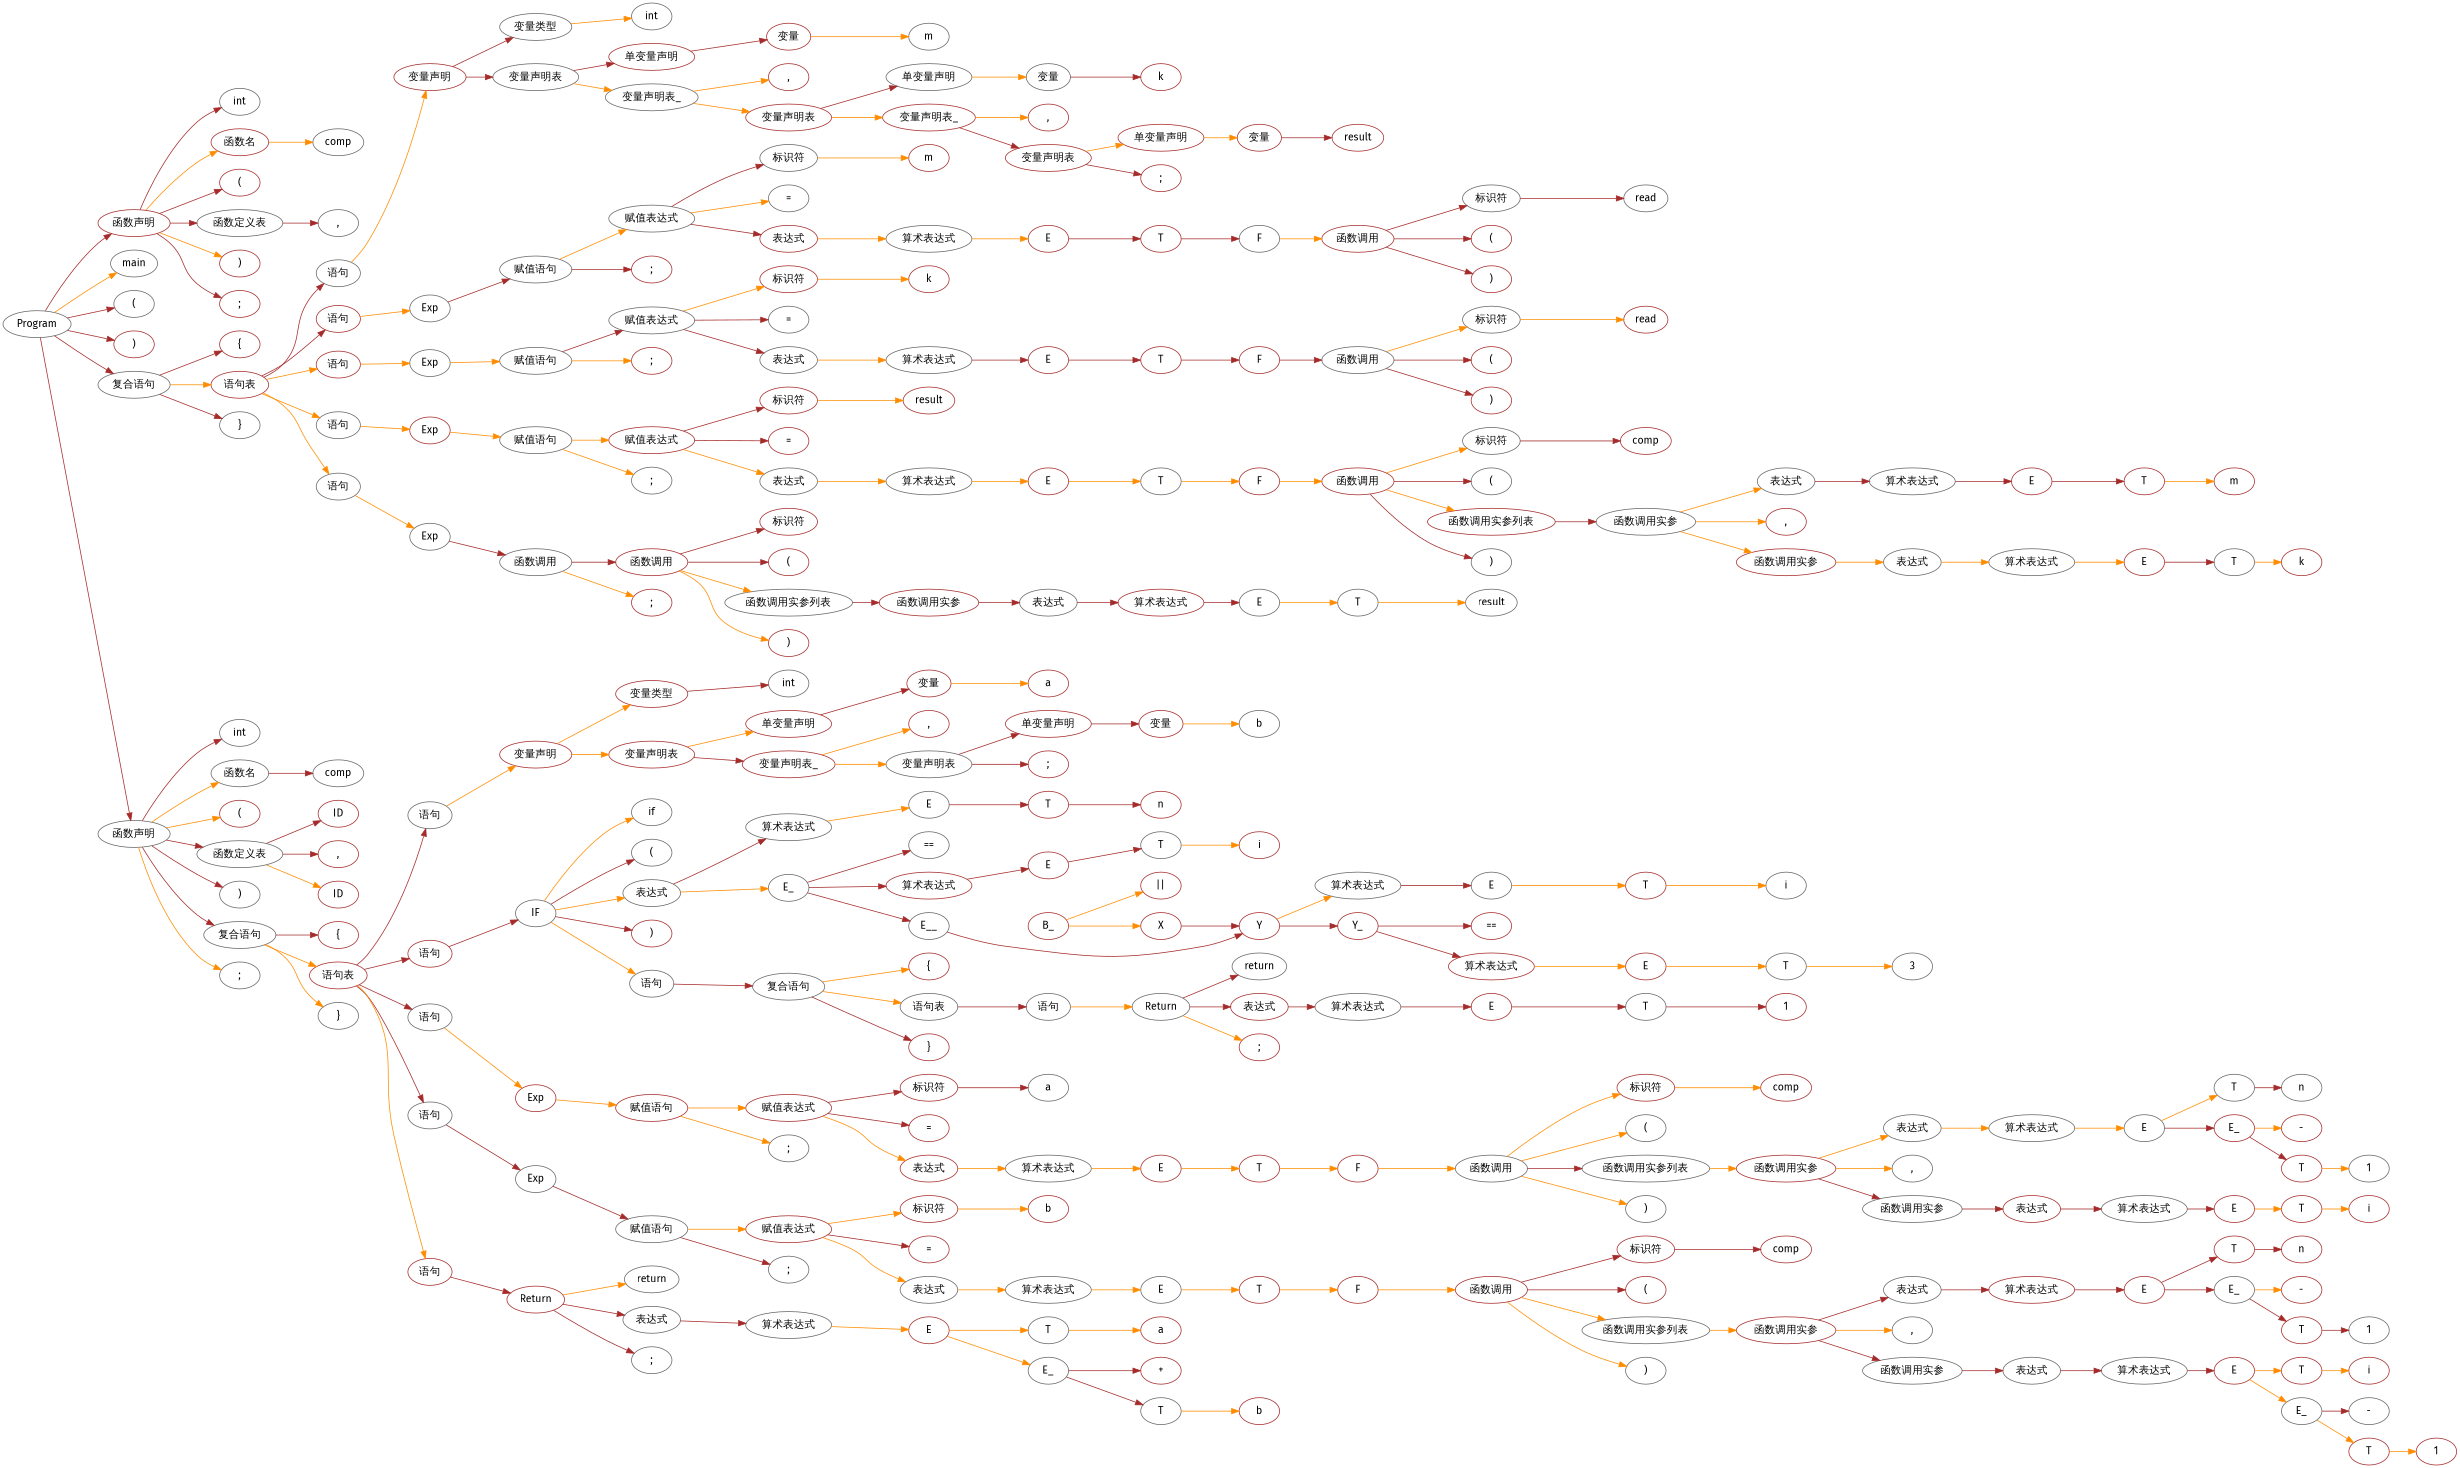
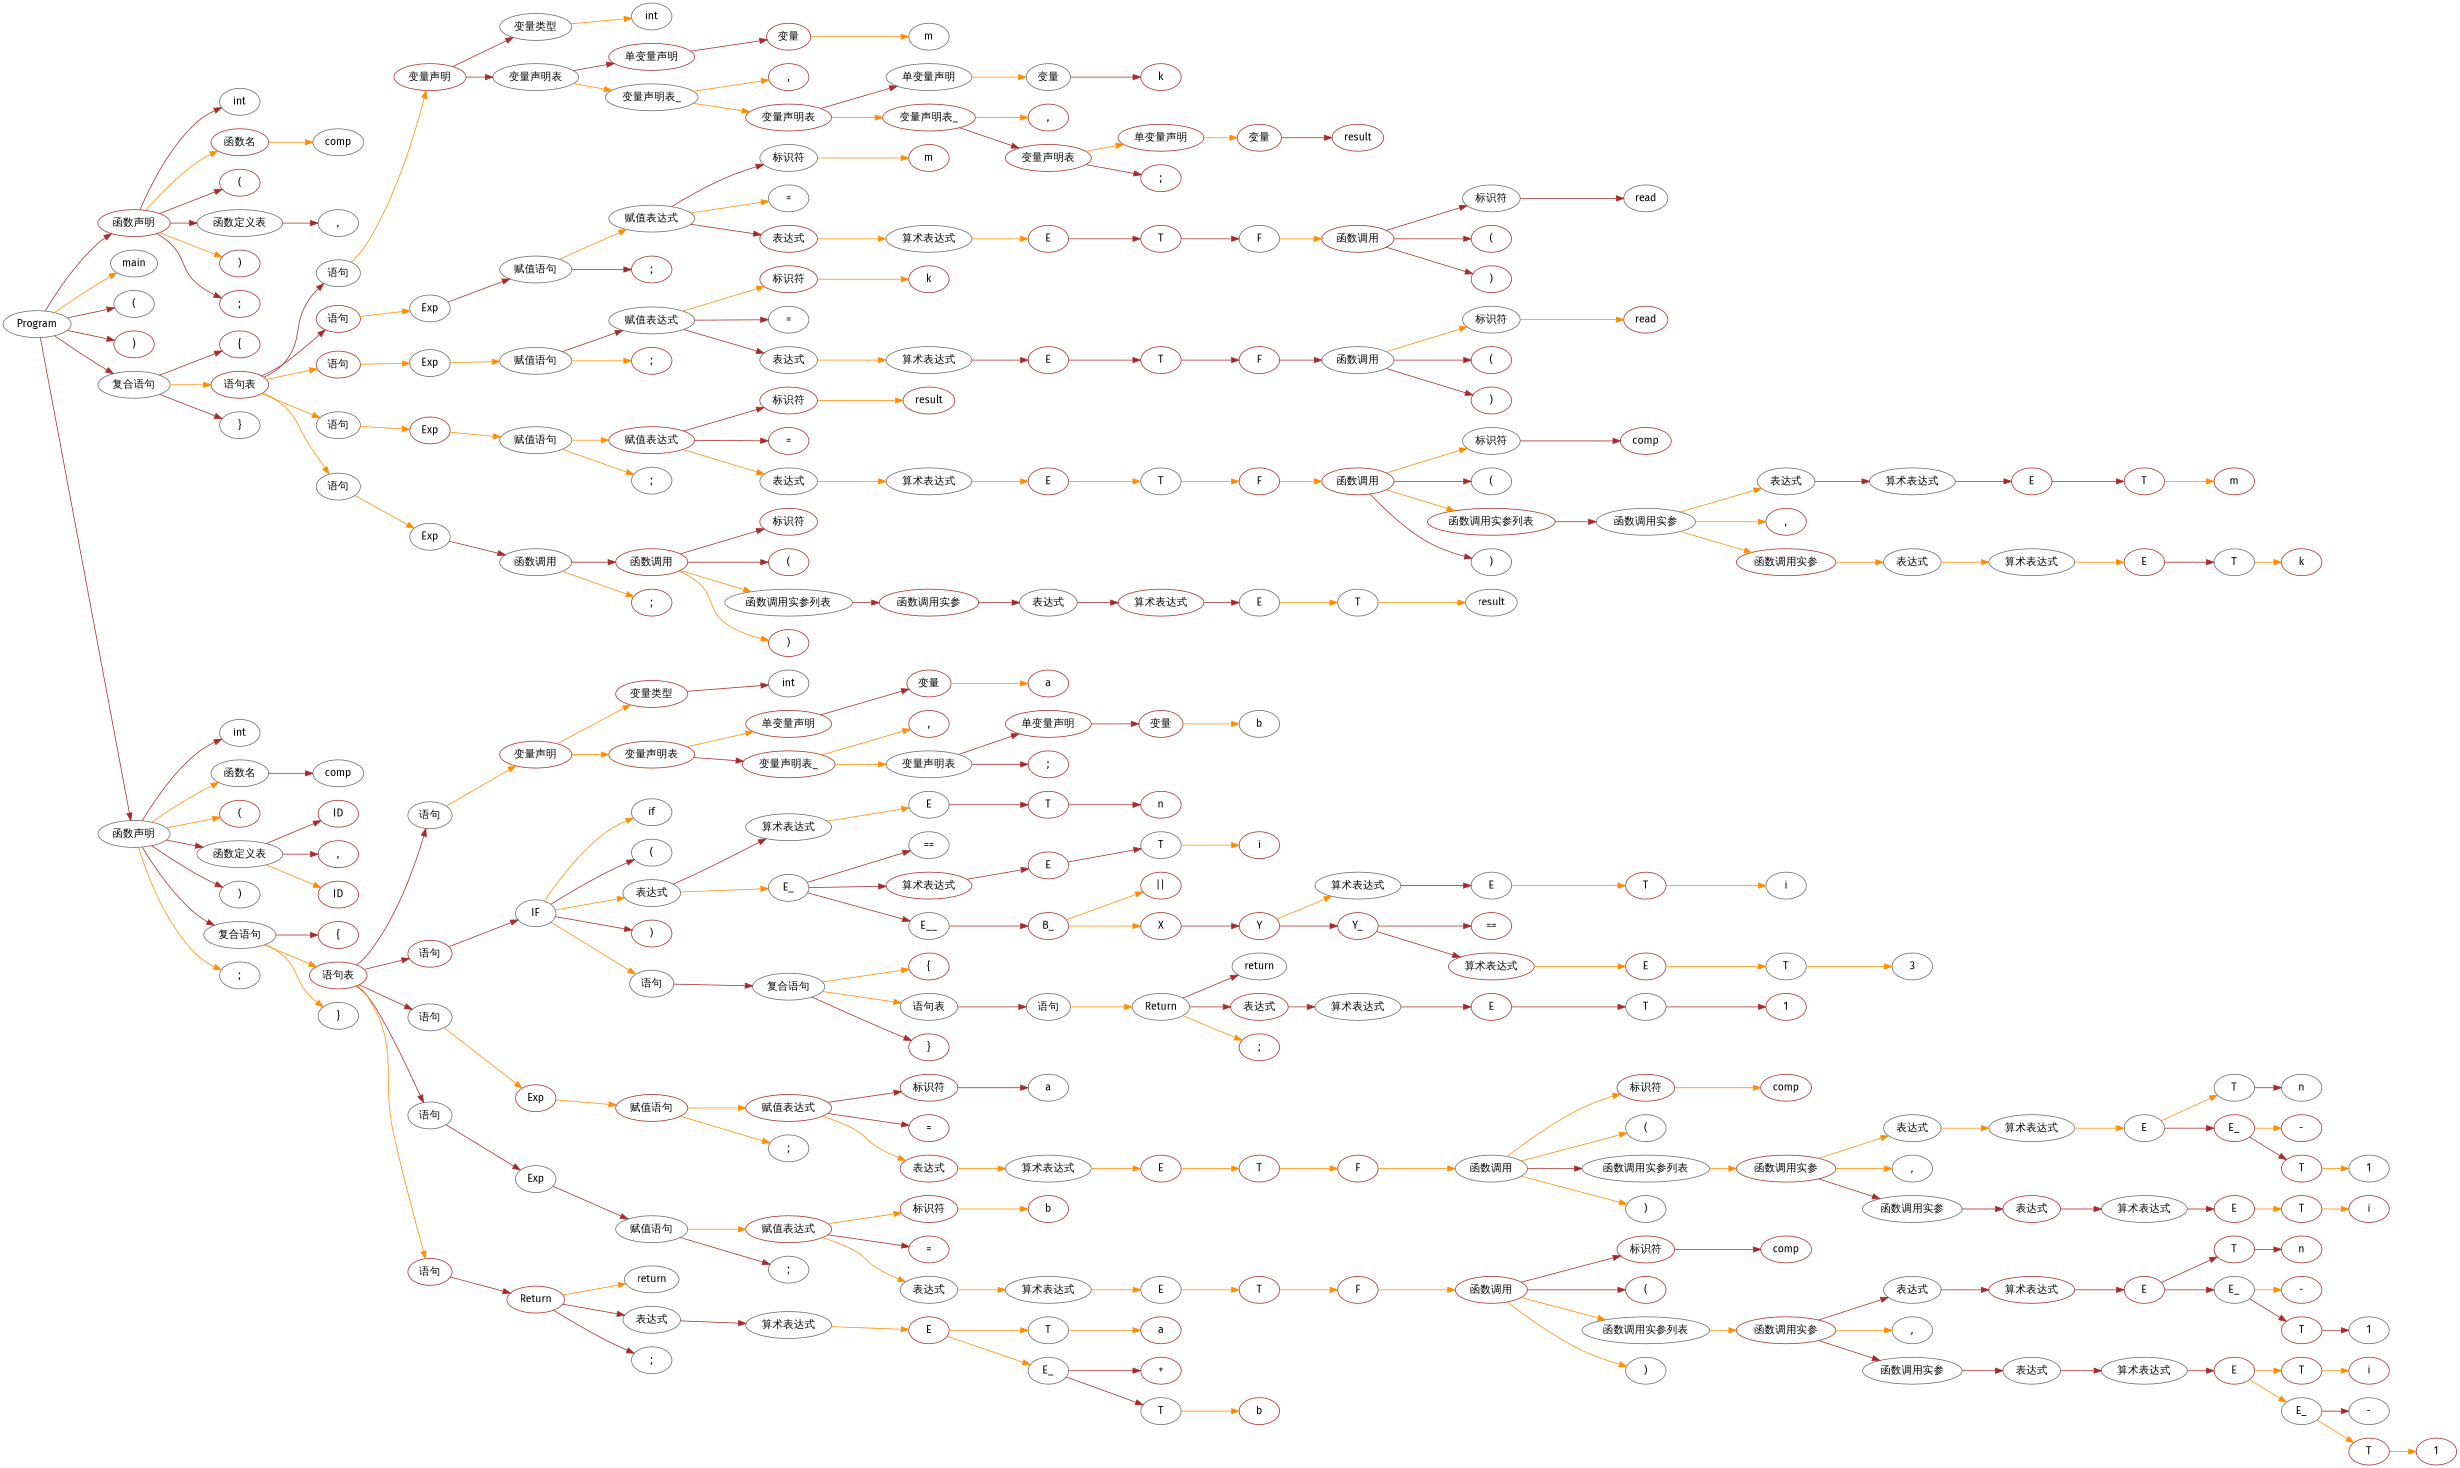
(1091, 956) -> (985, 926)
